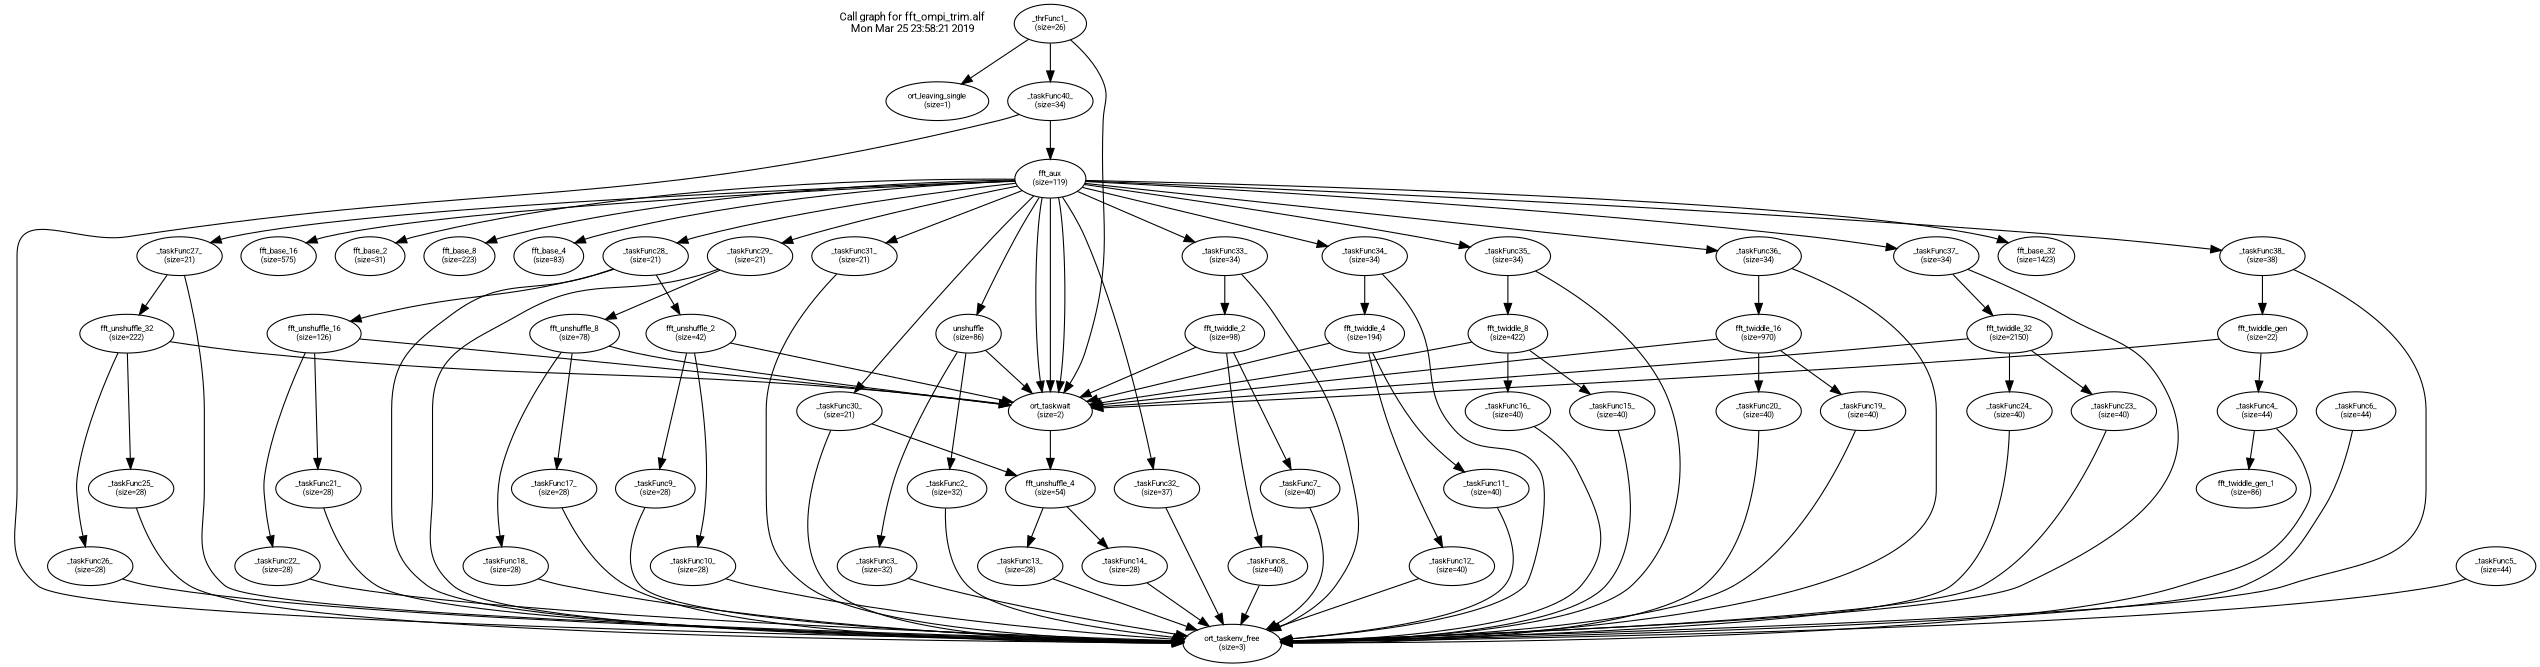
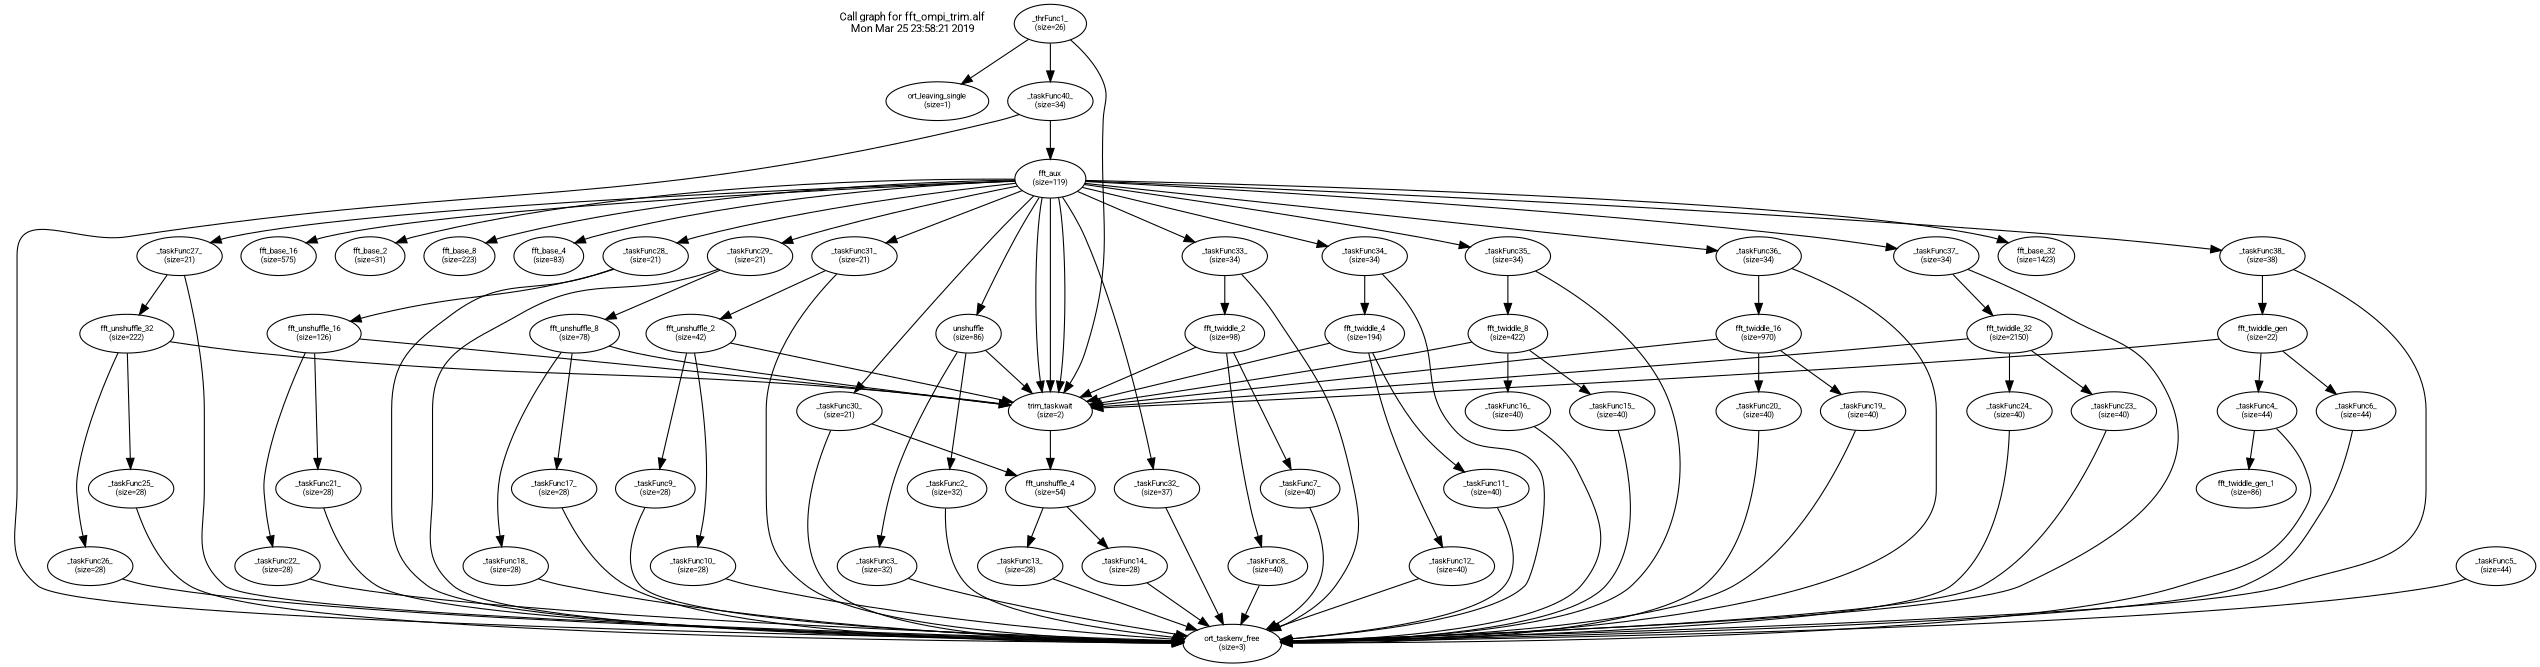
(665, 290) -> (778, 293)
none -> (2305, 369)
(1050, 411) -> (1050, 411)
